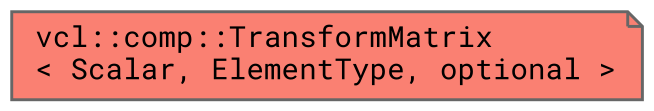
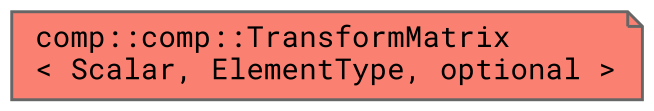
(327, 56) -> (327, 56)
